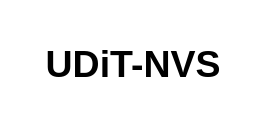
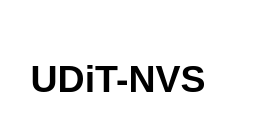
(132, 62) -> (117, 77)
